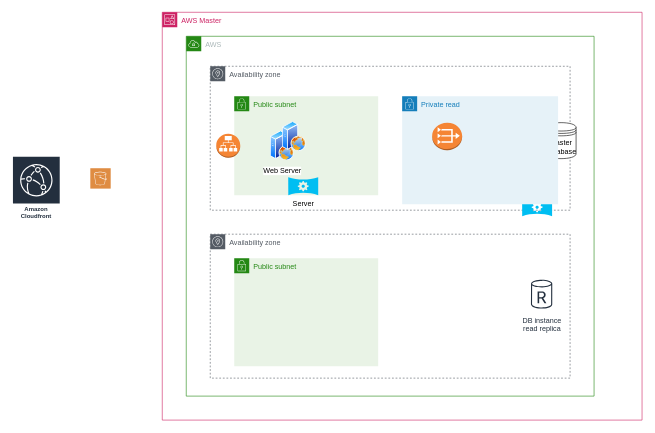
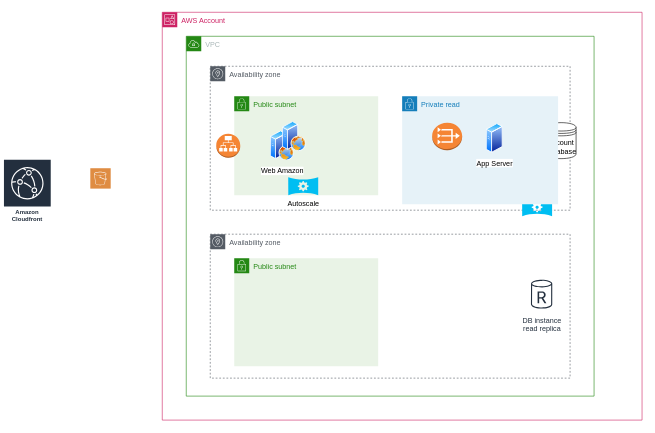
(201, 21) -> (203, 21)
(212, 45) -> (212, 45)
none -> (495, 138)
(561, 147) -> (561, 147)
(283, 171) -> (283, 171)
(36, 189) -> (27, 192)
(304, 204) -> (304, 204)
